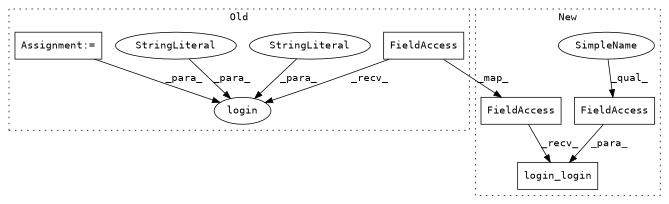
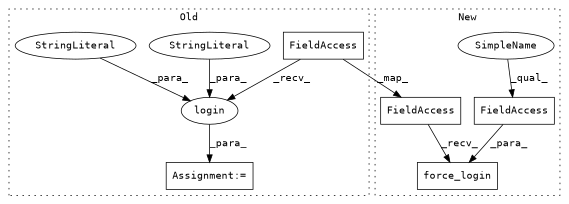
(154, 80) -> (210, 140)
(558, 176) -> (457, 176)
